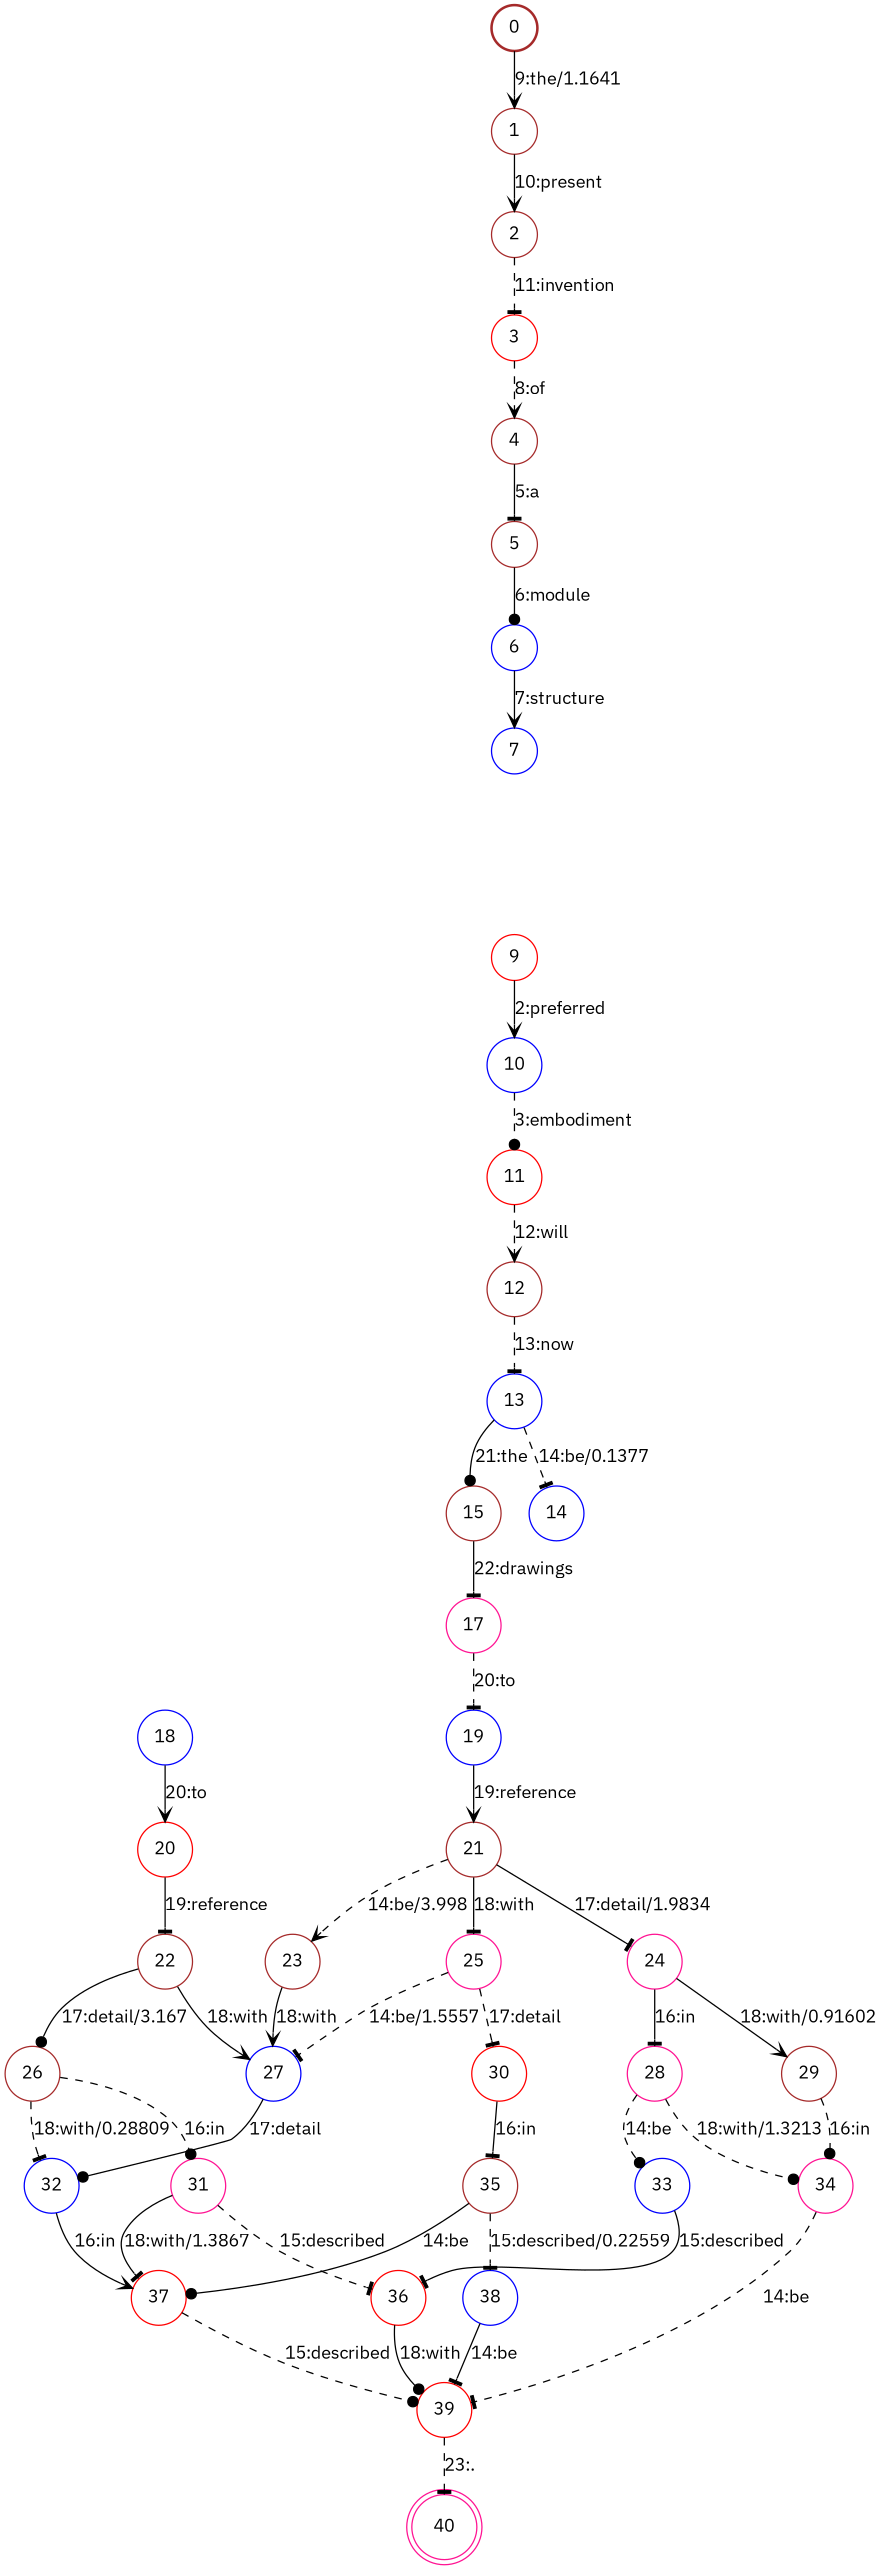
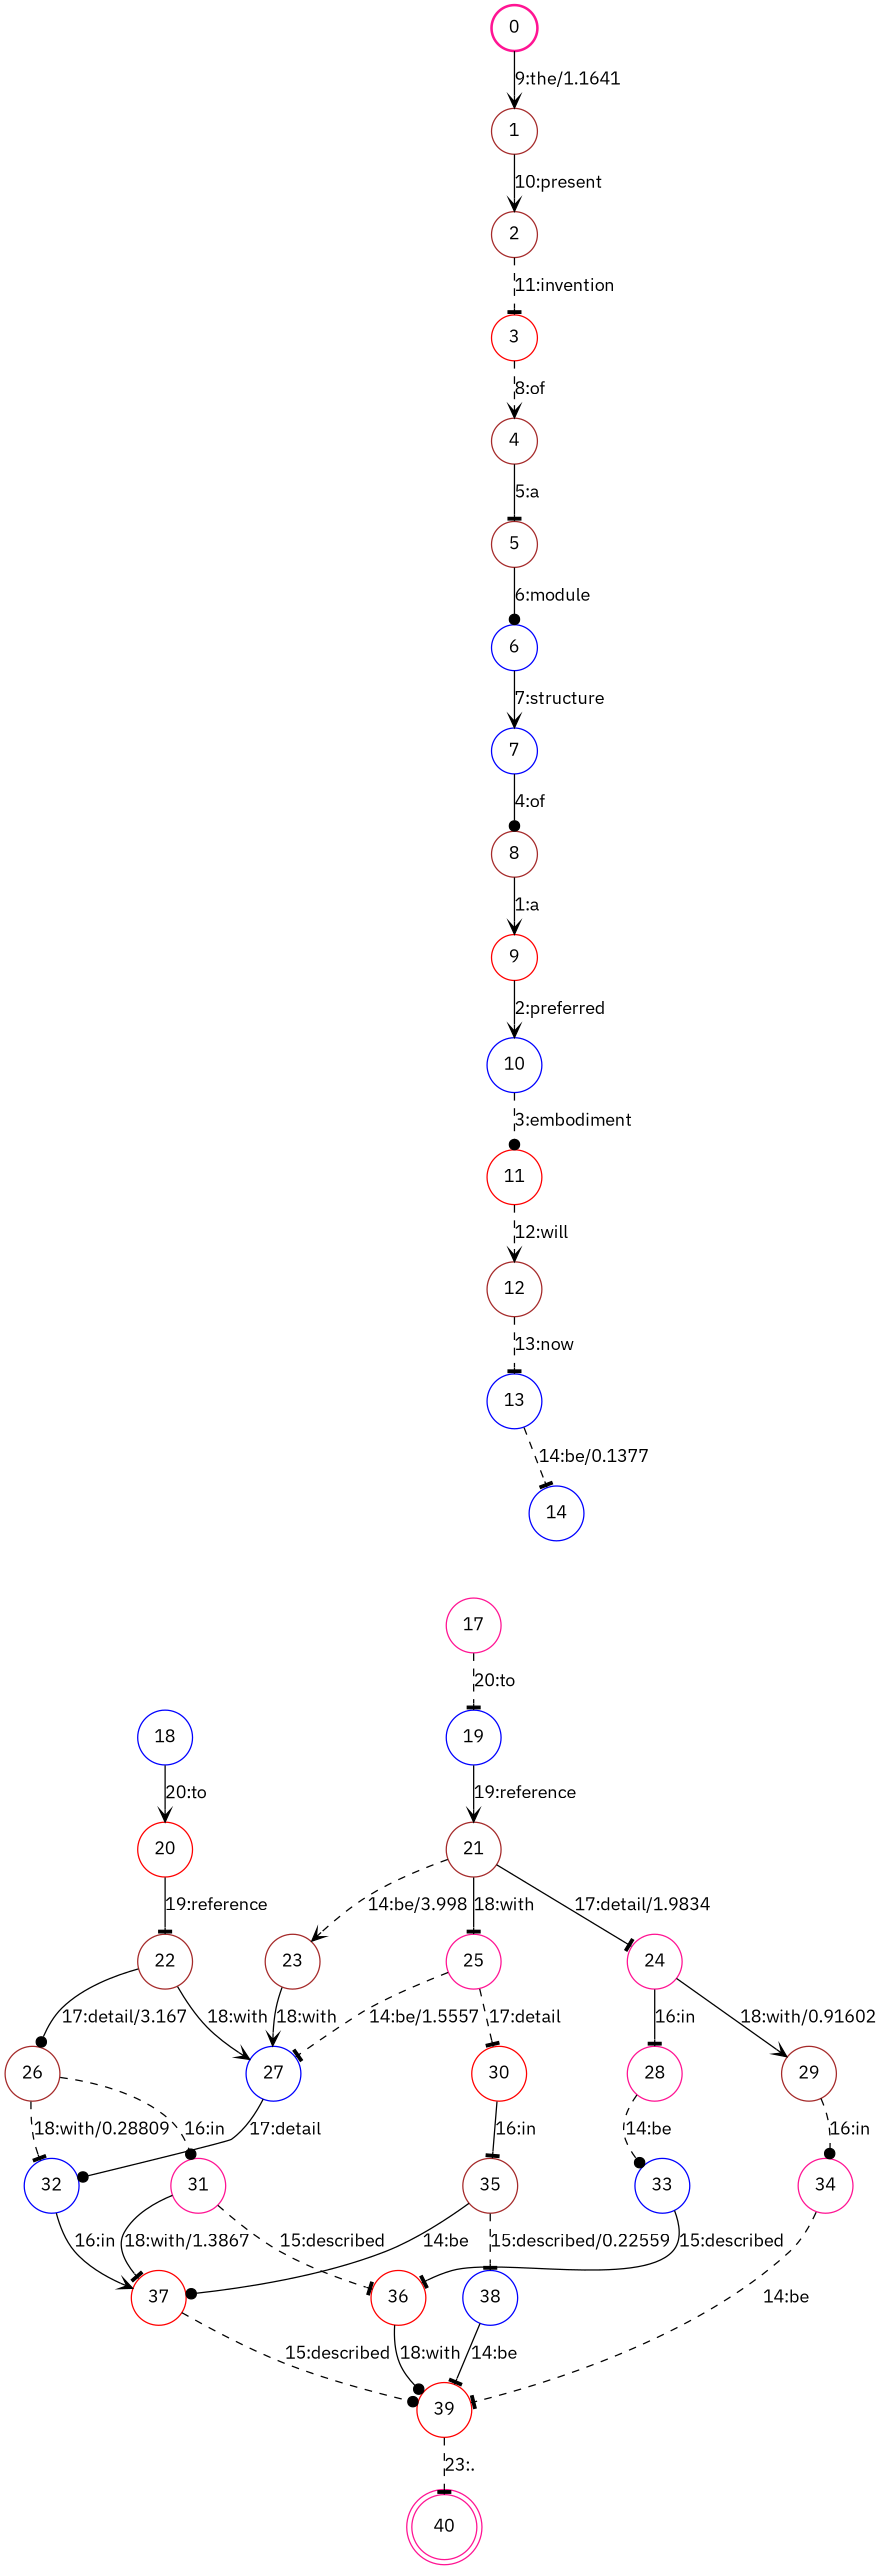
(514, 28) -> (514, 28)
none -> (514, 854)
(474, 1513) -> none
(717, 2153) -> none
